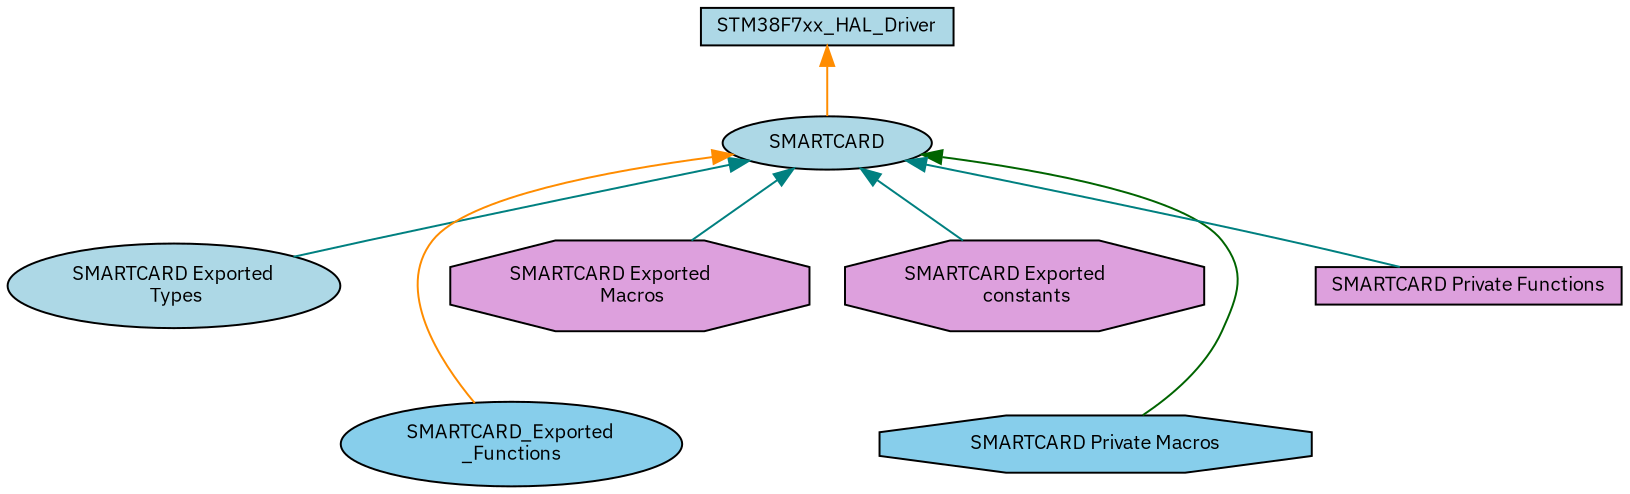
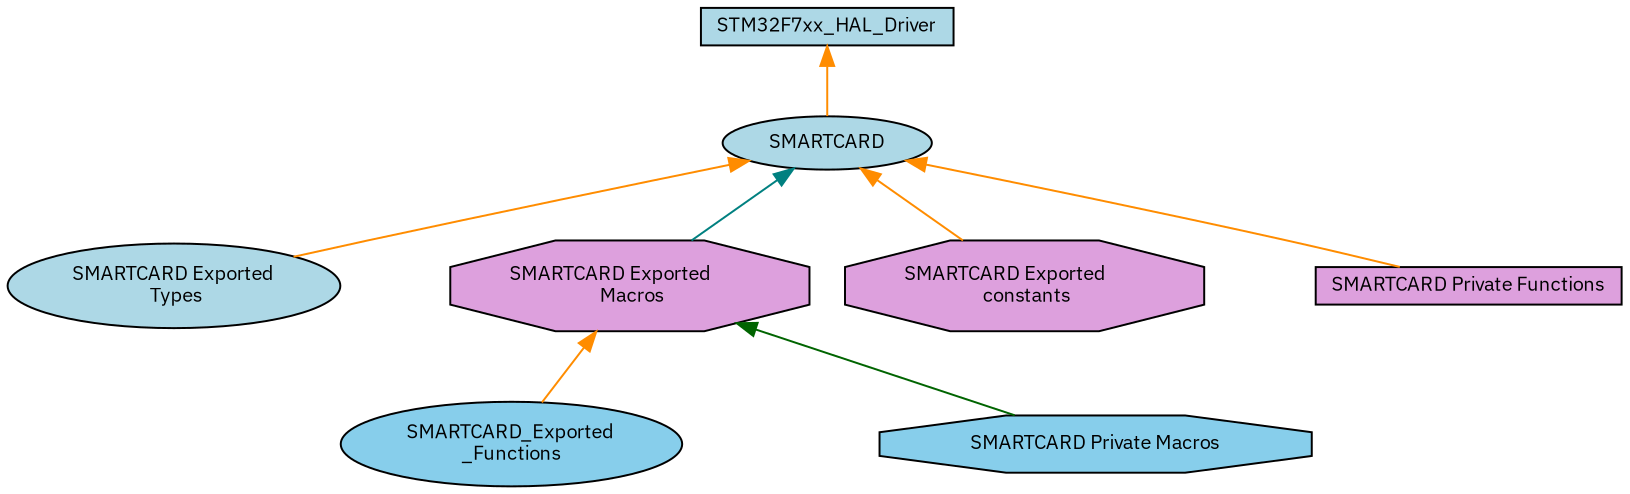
(827, 27) -> (827, 27)
(514, 197) -> (563, 375)
(1128, 206) -> (1163, 214)
(522, 208) -> (511, 210)
(920, 210) -> (920, 210)
(1220, 239) -> (885, 372)
